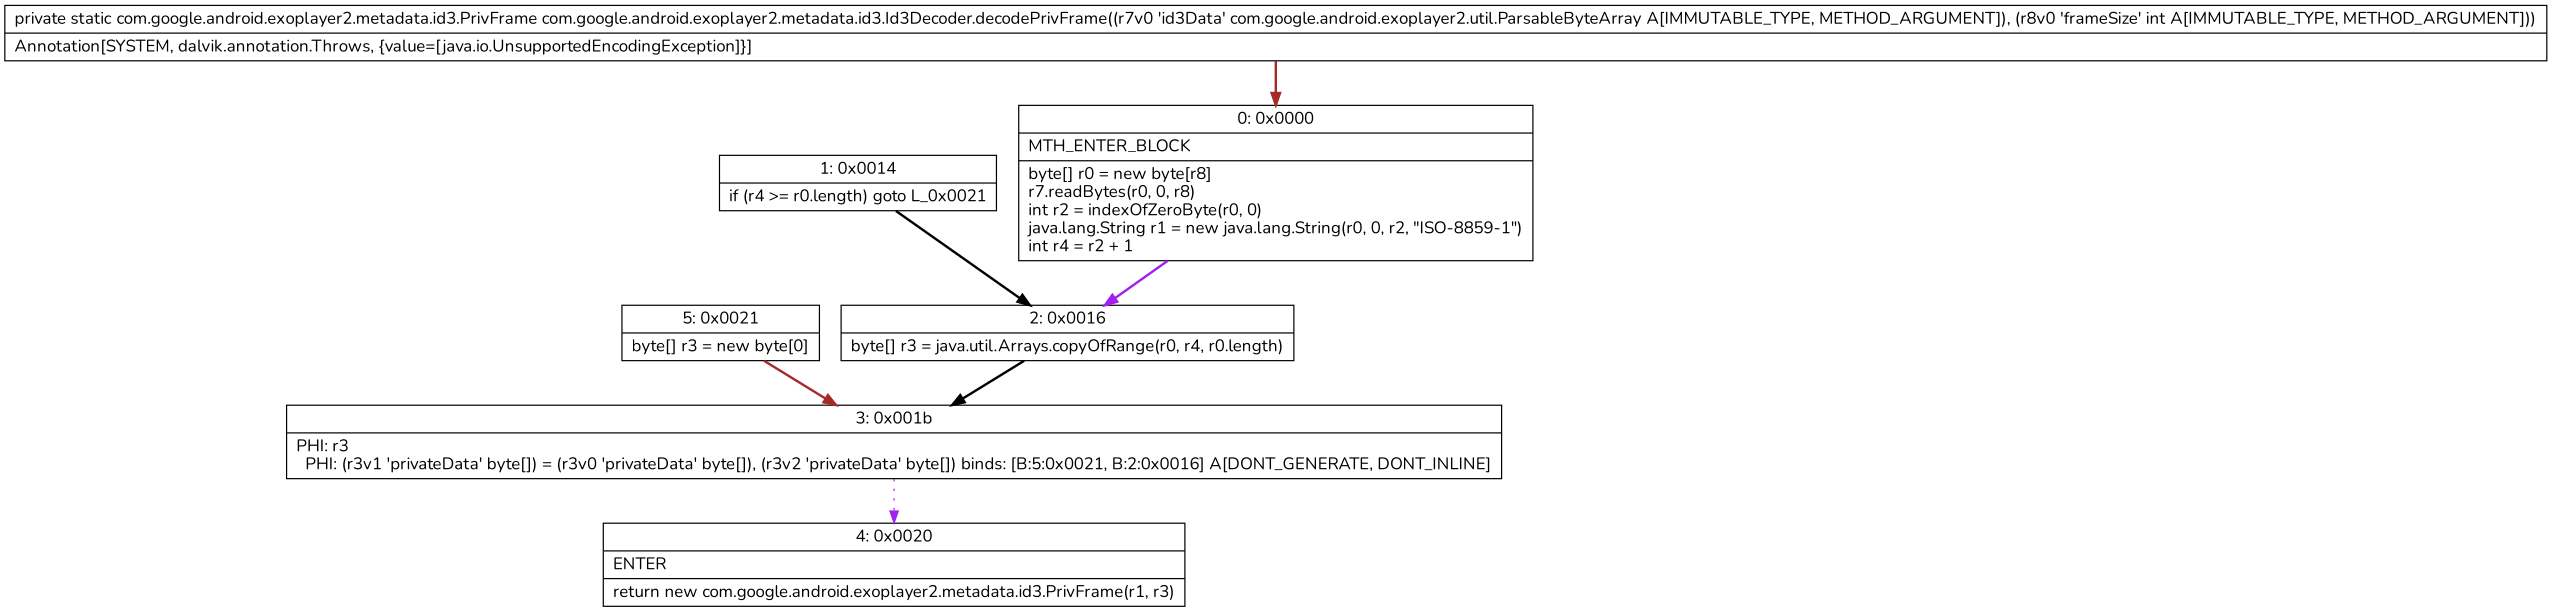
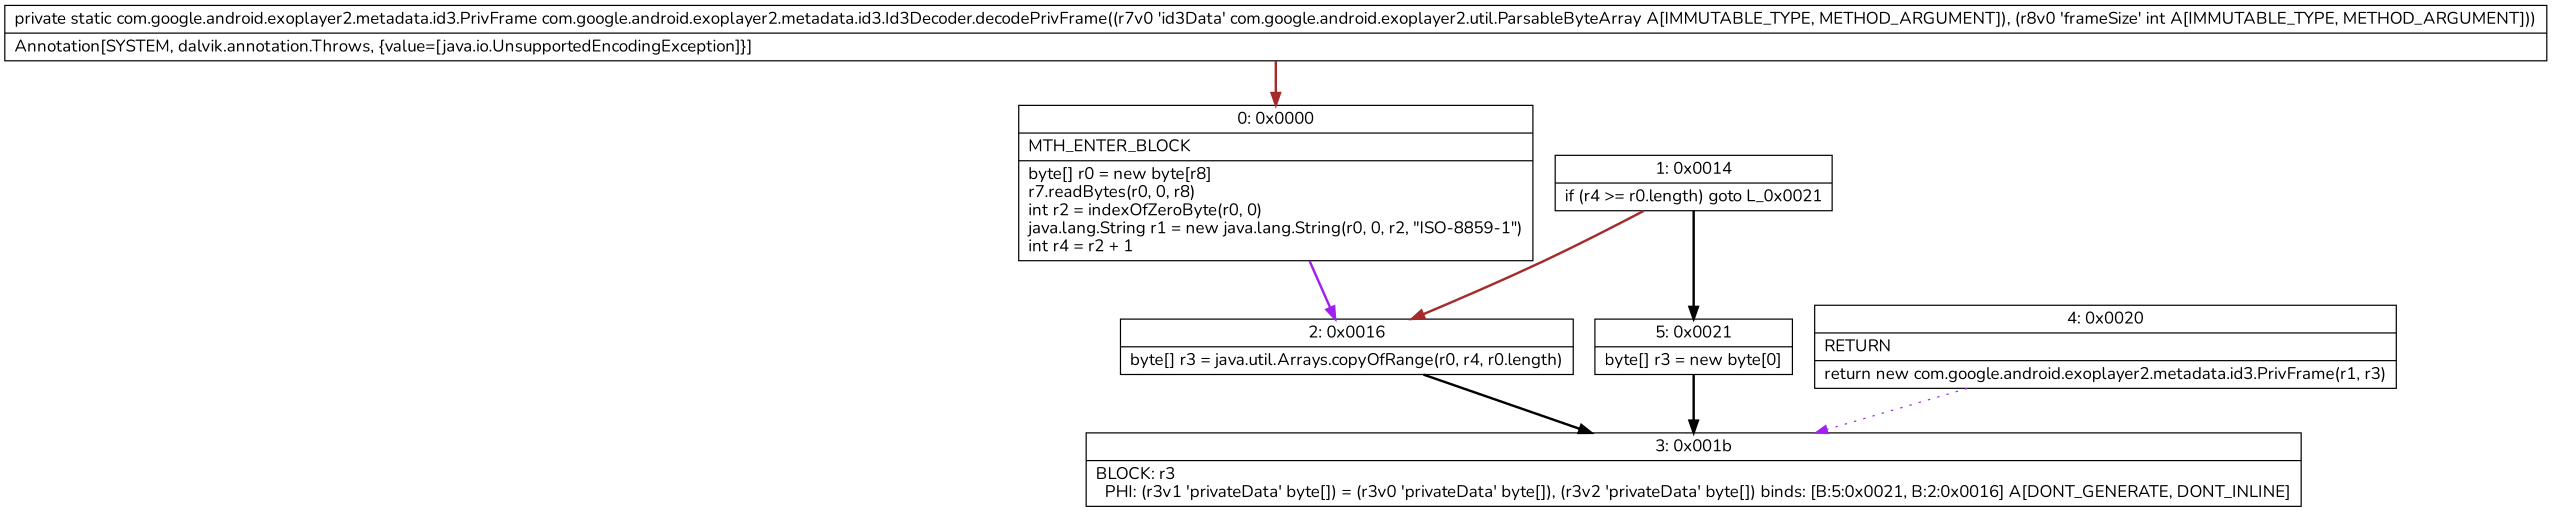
(958, 255) -> (1535, 265)
none -> (1694, 259)
(795, 380) -> (1694, 398)
(325, 446) -> (1138, 474)
(894, 495) -> (1897, 409)
(640, 564) -> (1858, 346)
